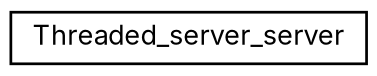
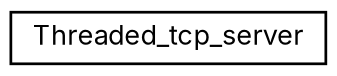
(189, 38) -> (168, 38)
